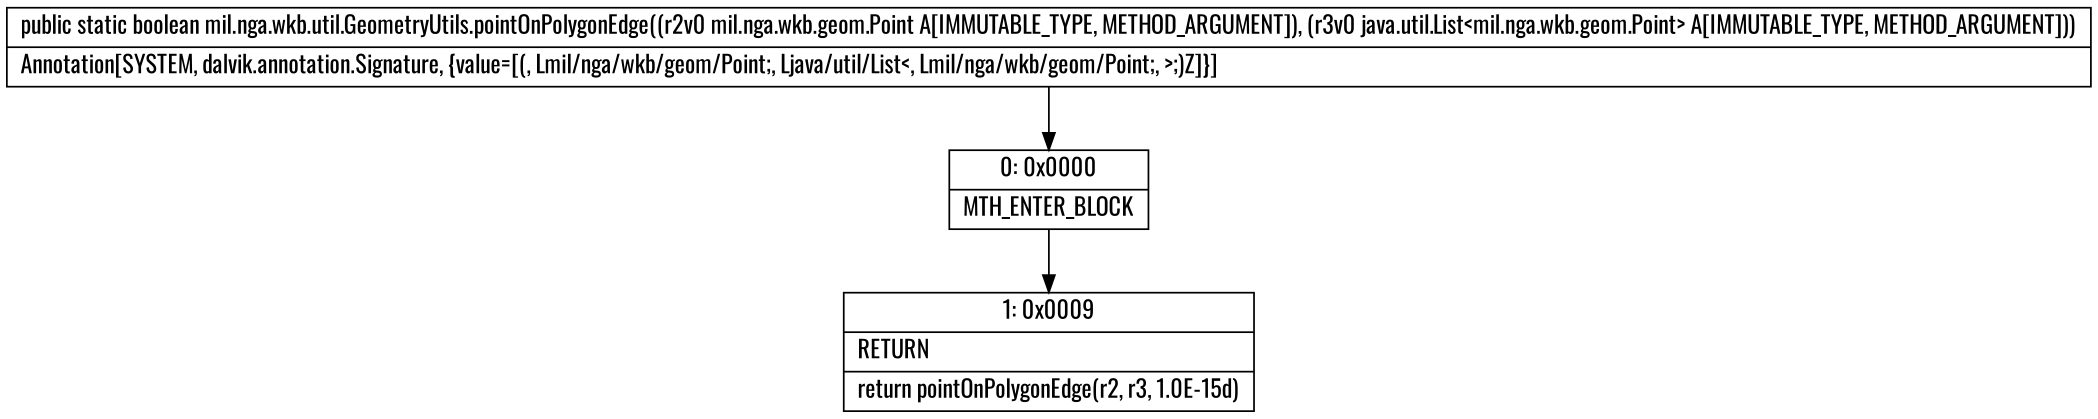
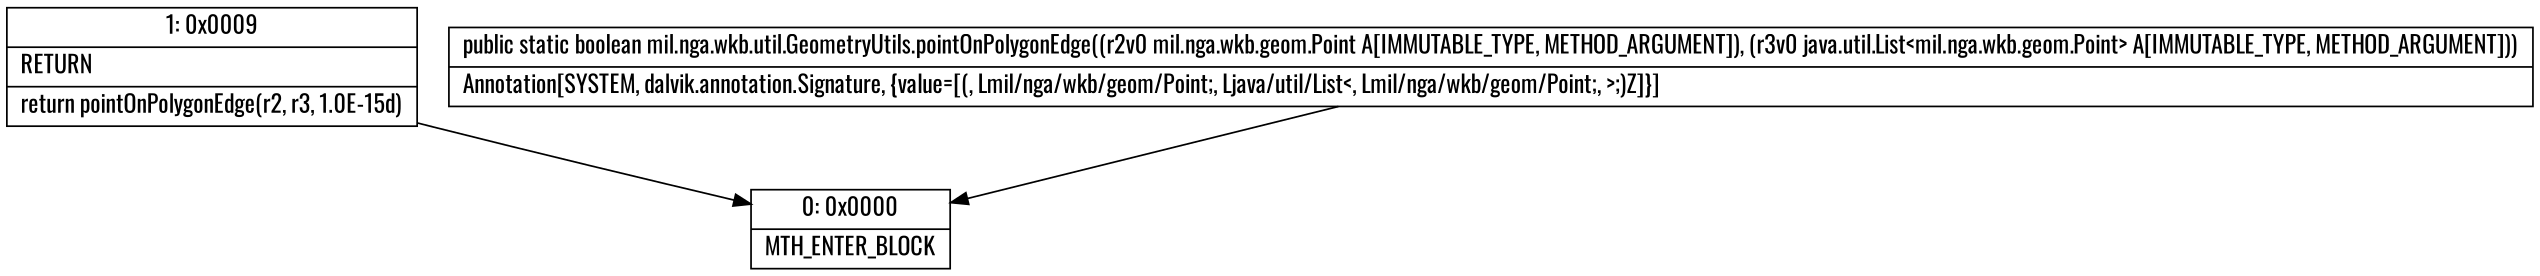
(1049, 252) -> (576, 162)
